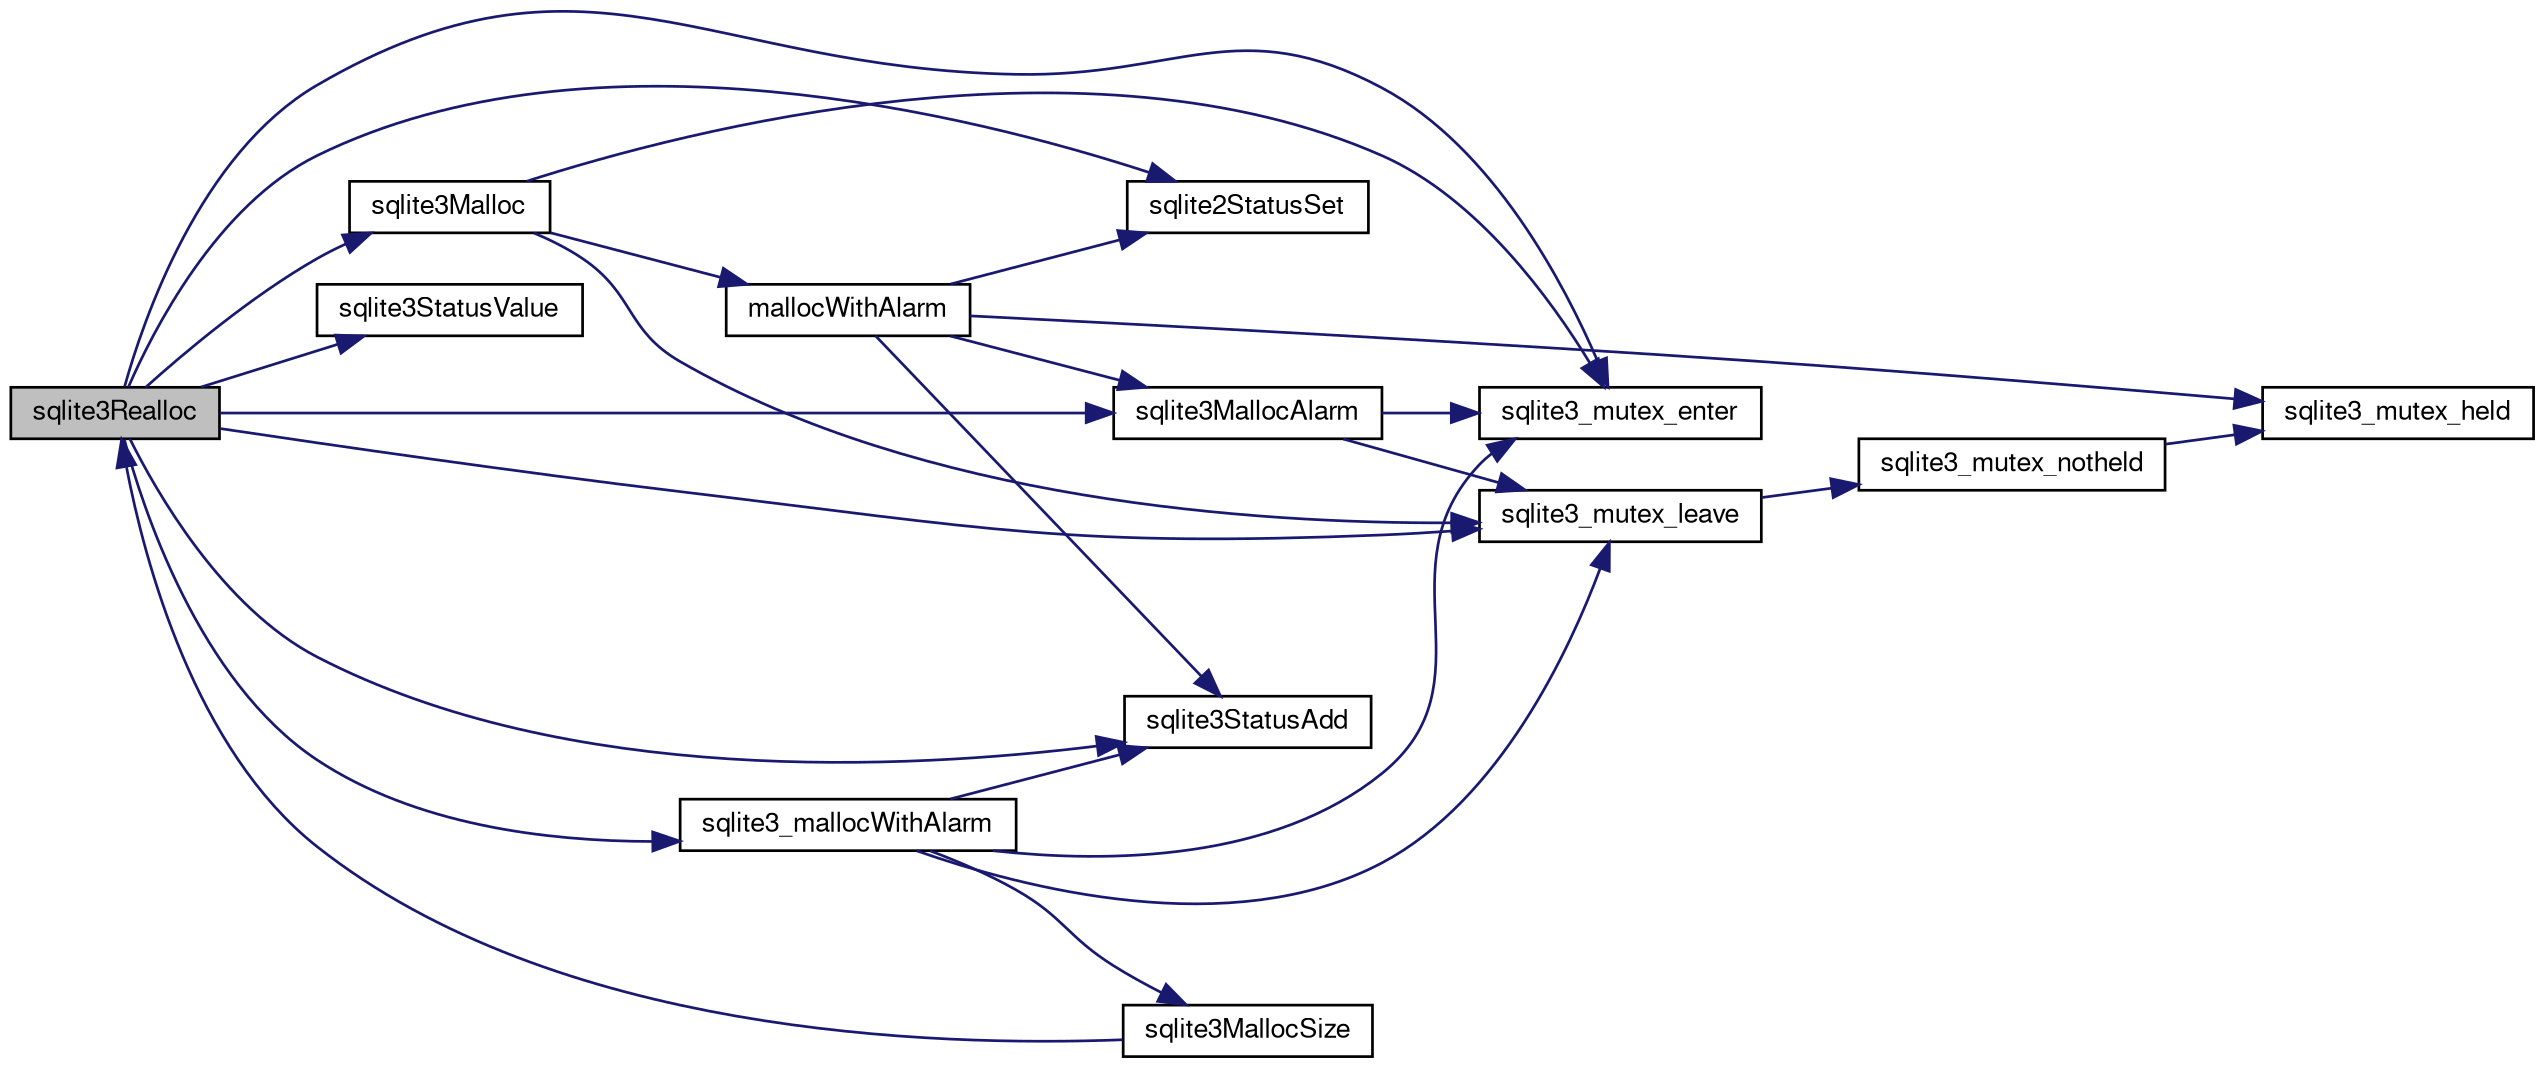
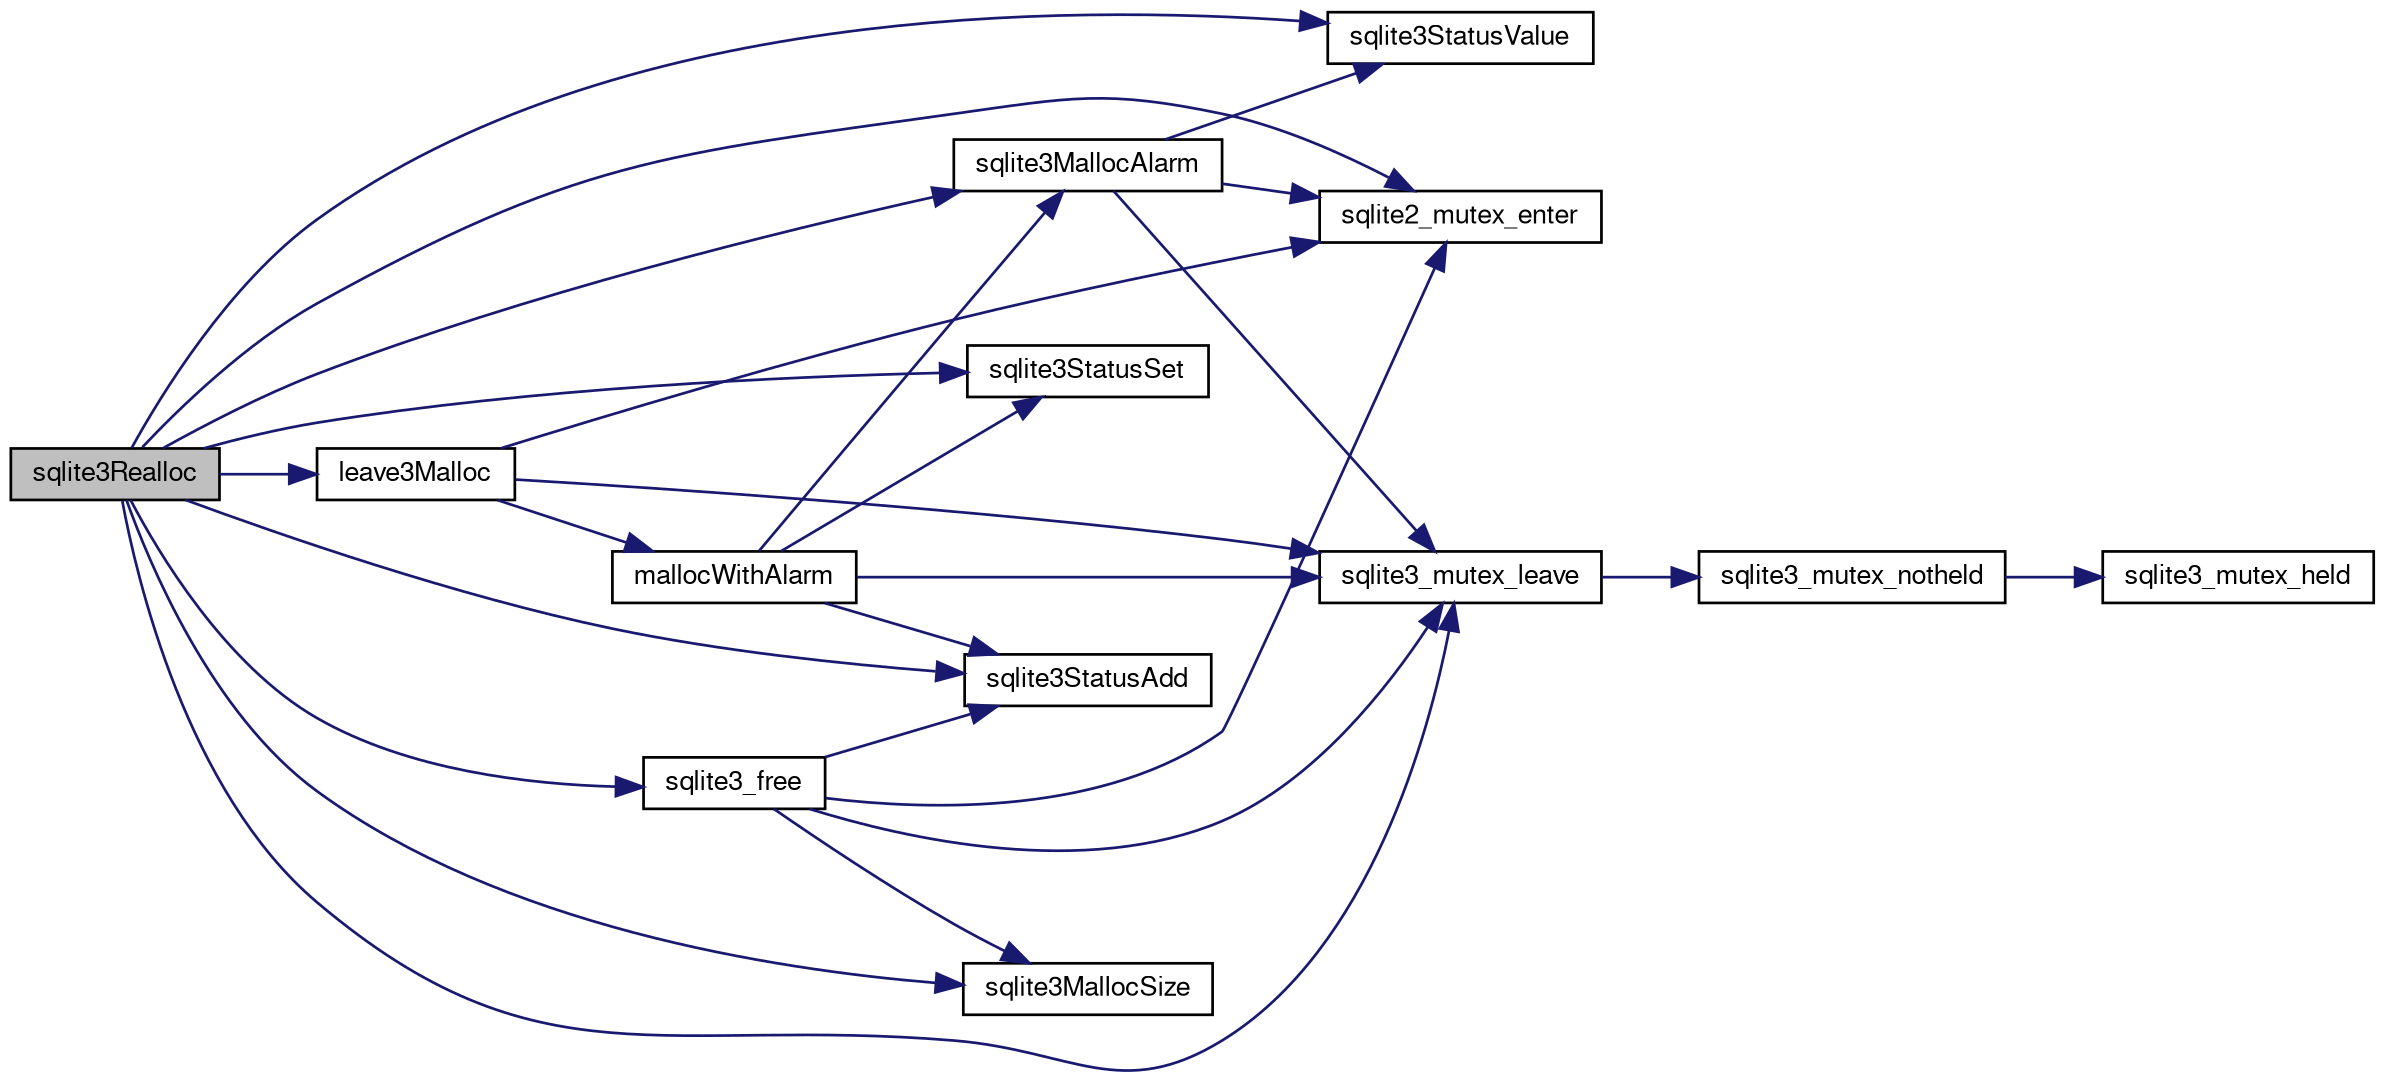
none -> (1261, 106)
(450, 207) -> (416, 474)
(1248, 207) -> (1088, 371)
(1634, 353) -> (1074, 577)
(1620, 413) -> (1461, 217)
(848, 825) -> (734, 783)
(496, 947) -> (448, 866)
